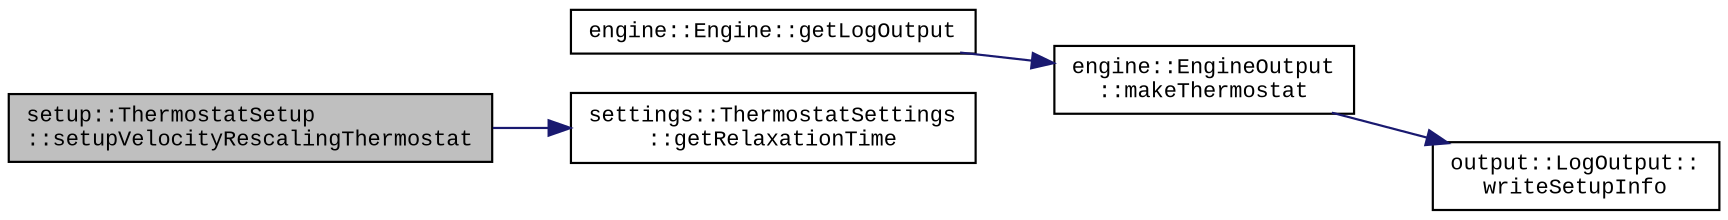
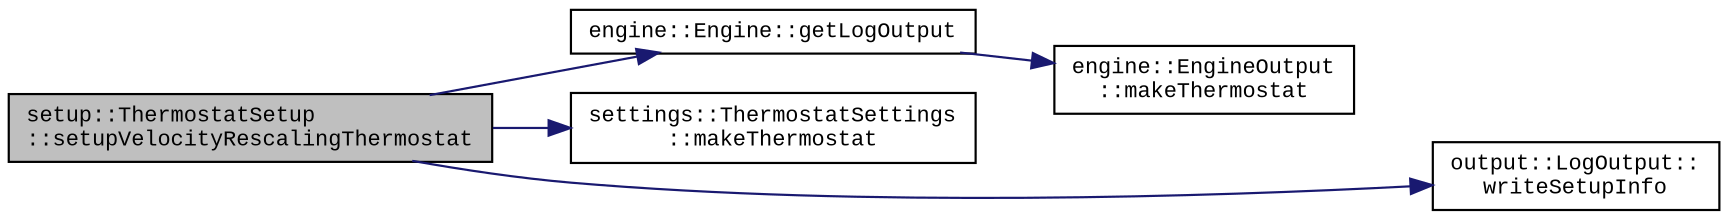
none -> (533, 76)
(1379, 125) -> (910, 198)
(773, 128) -> (773, 128)
